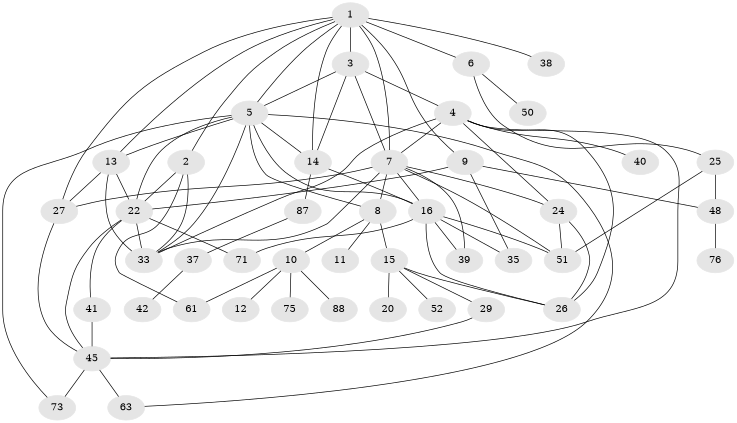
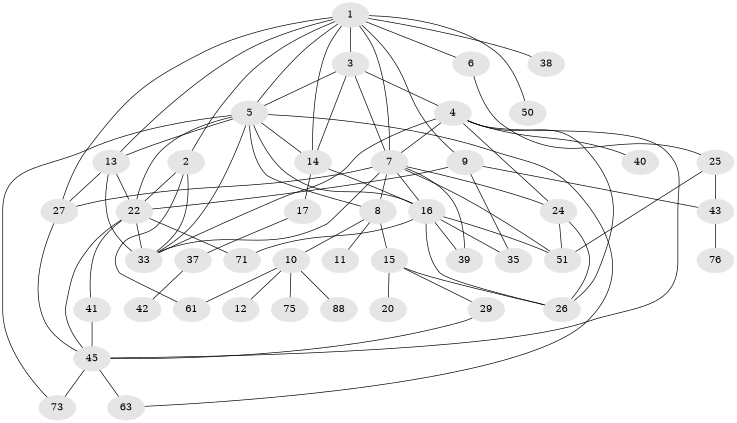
(500, 89) -> (458, 32)
(303, 211) -> (303, 211)
(715, 211) -> (715, 211)
(437, 310) -> none
